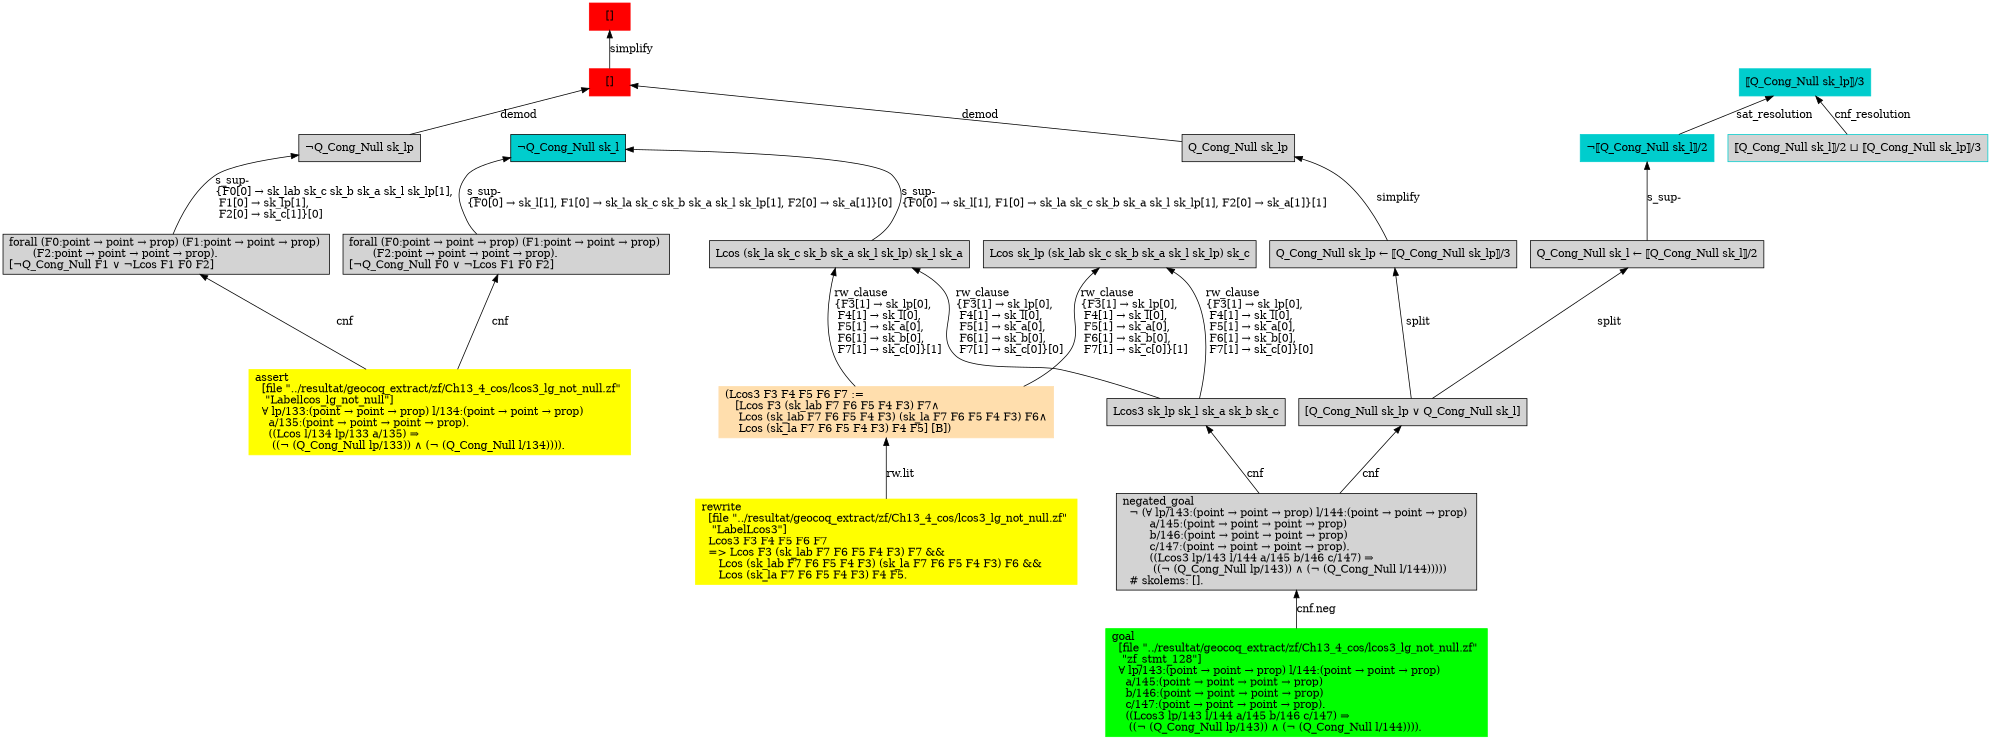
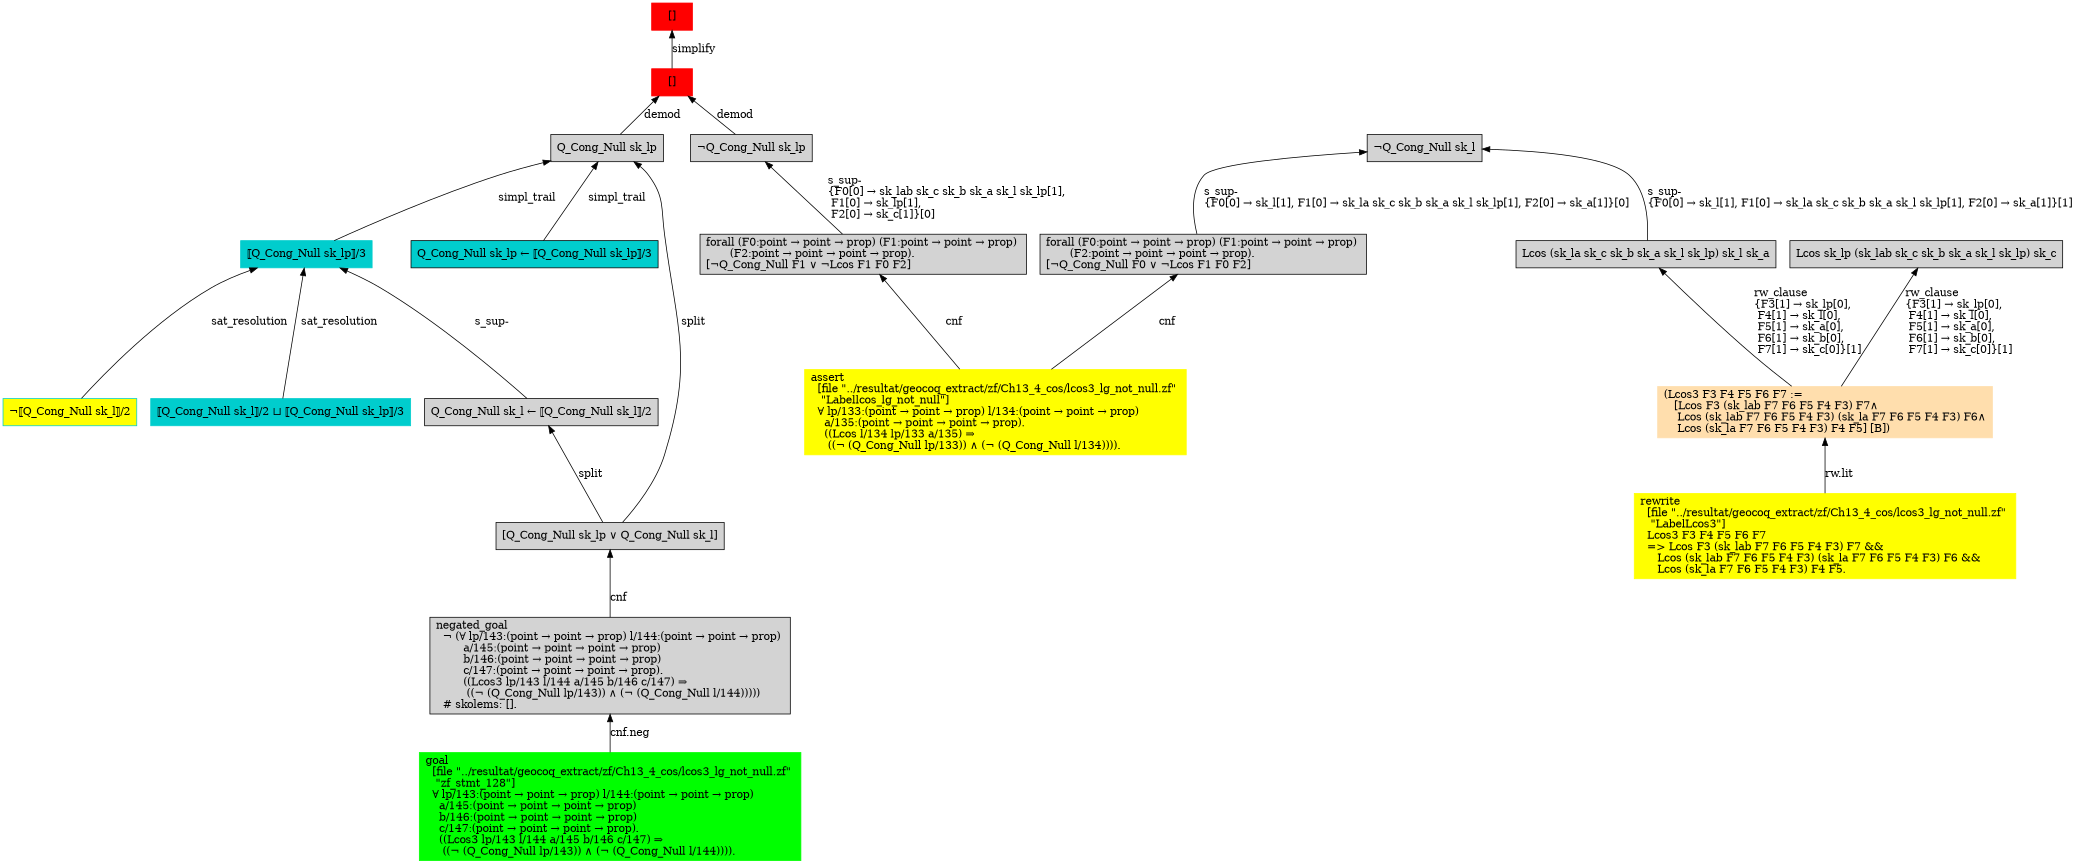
(1873, 115) -> (339, 322)
(568, 148) -> (1425, 148)
(1647, 148) -> (70, 412)
(1858, 148) -> (281, 412)
none -> (437, 197)
(1399, 198) -> (617, 198)
(1647, 205) -> (441, 329)
(1393, 254) -> (535, 254)
(1404, 337) -> (680, 348)
(1196, 412) -> none
